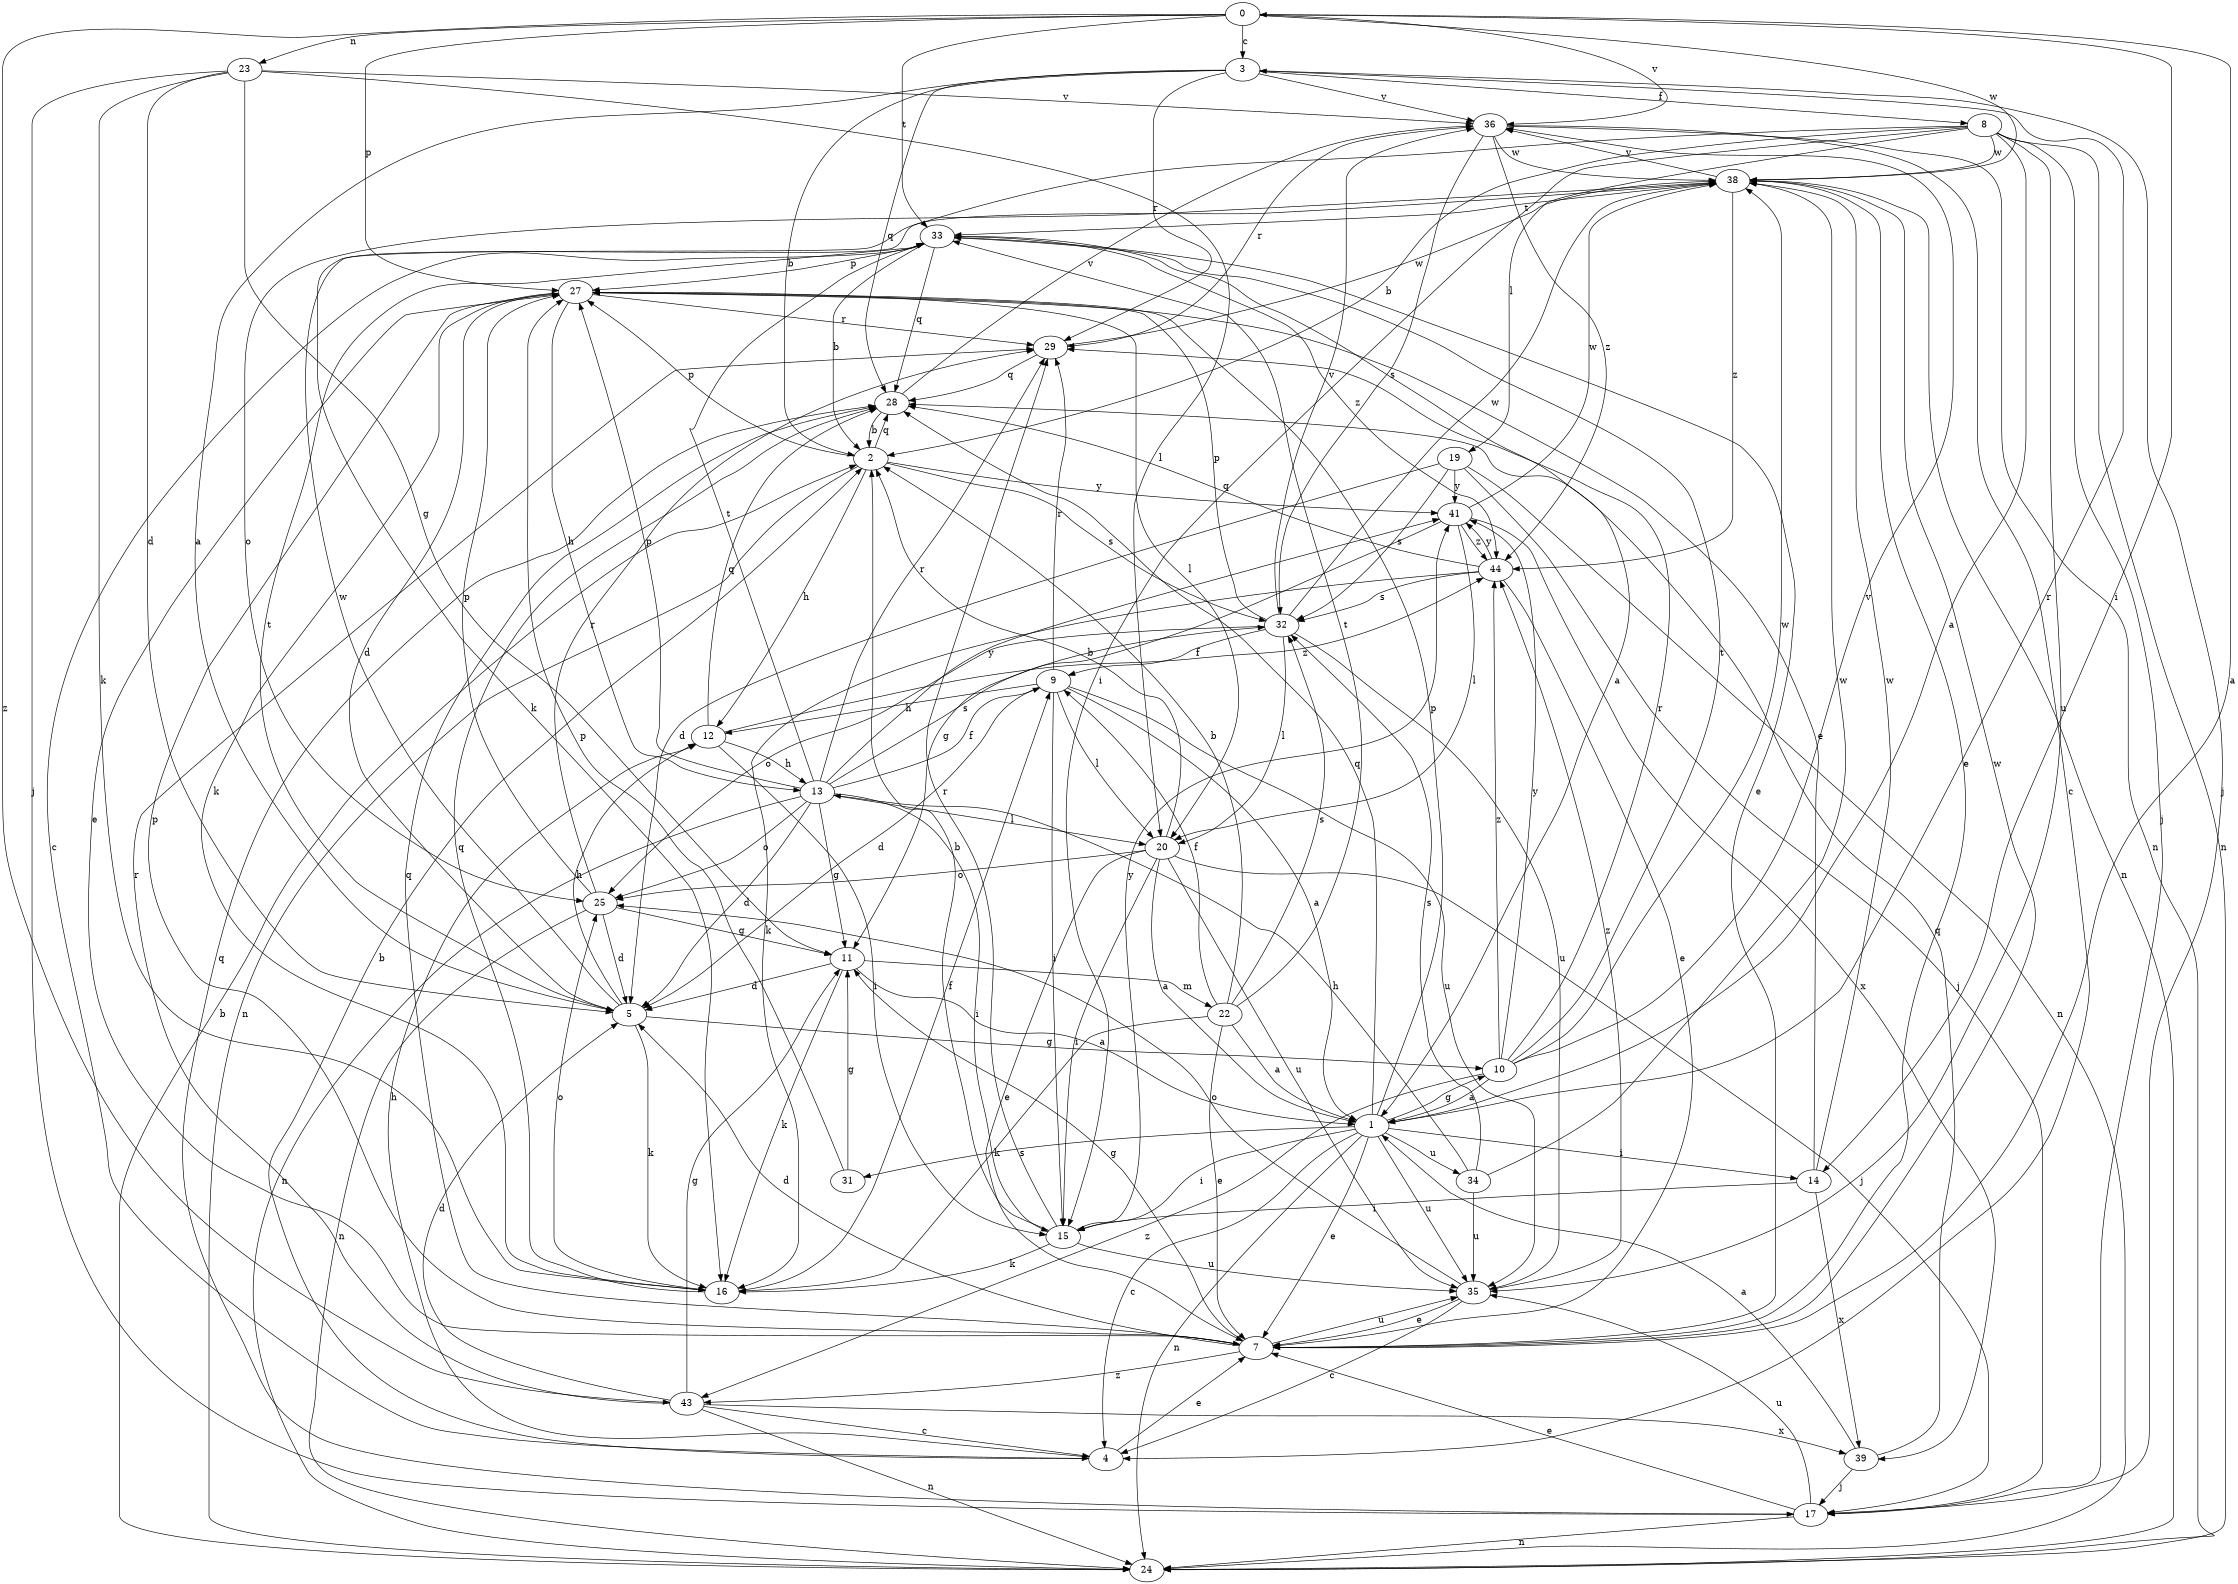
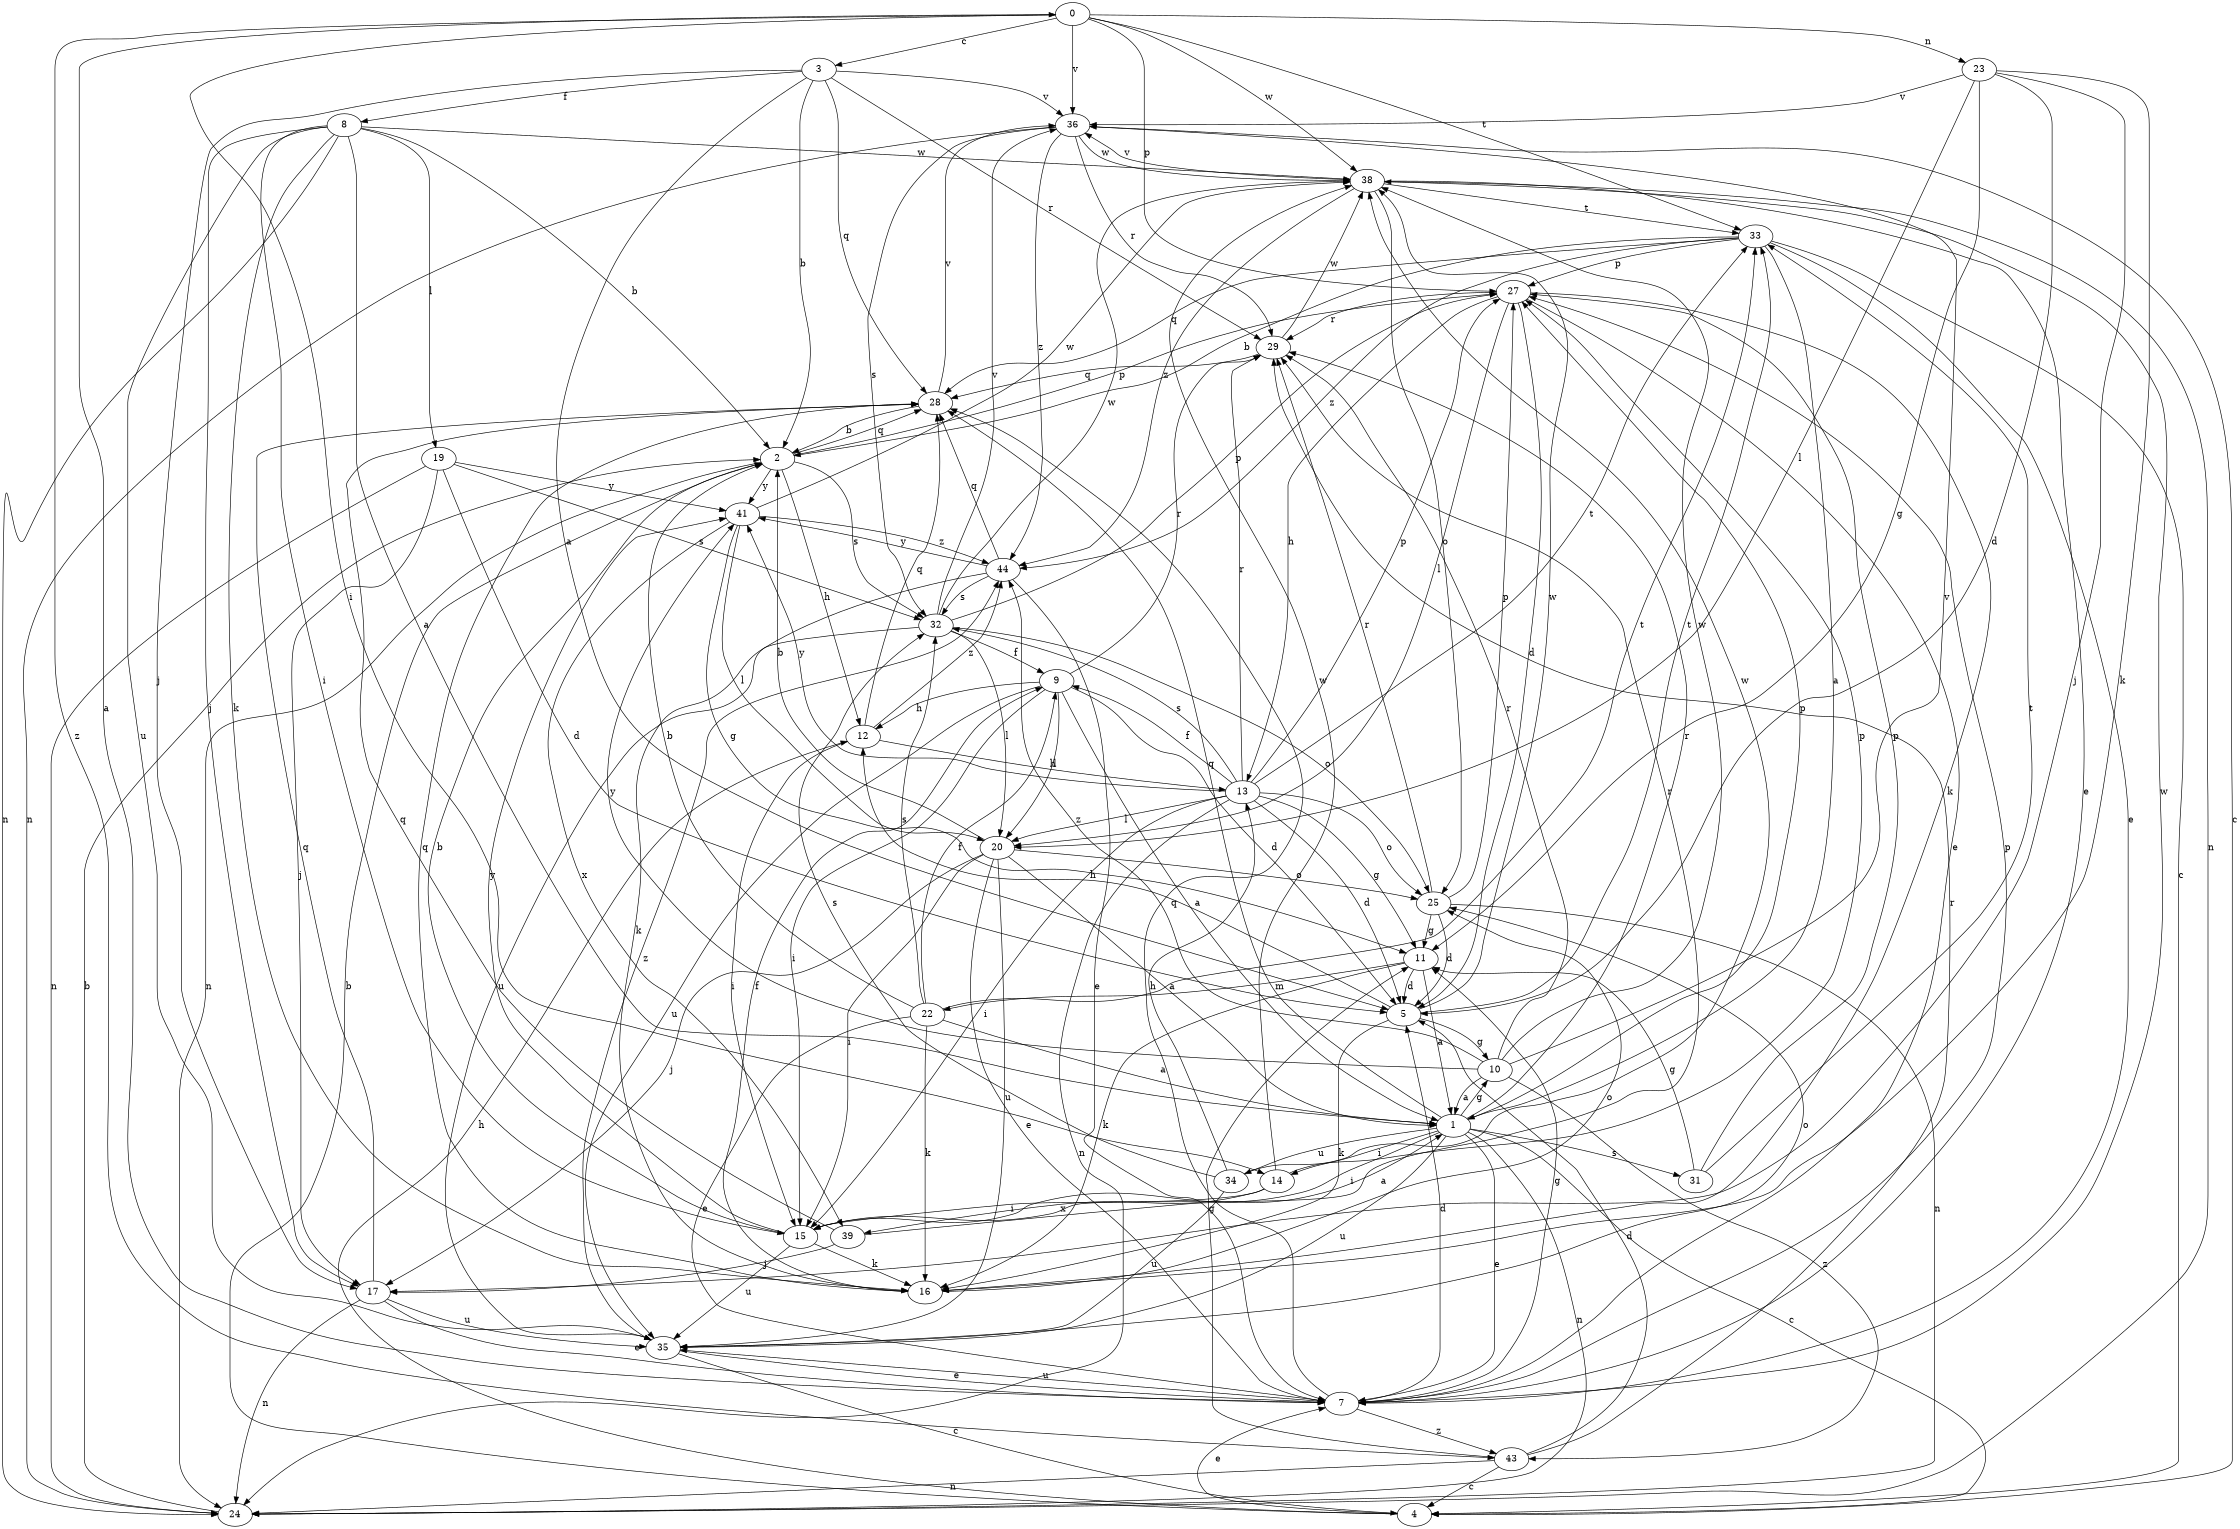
(2123, 413) -> (1683, 664)
(1630, 444) -> (2030, 717)
(1821, 737) -> (1862, 737)
(1273, 1416) -> none
